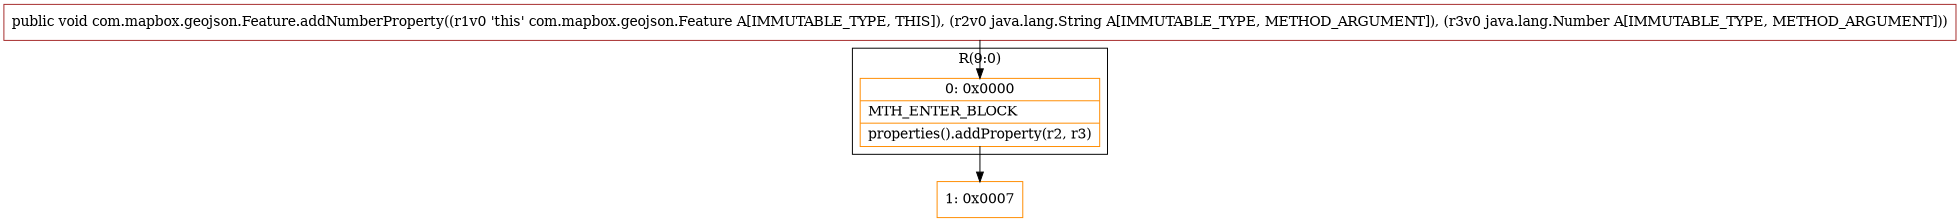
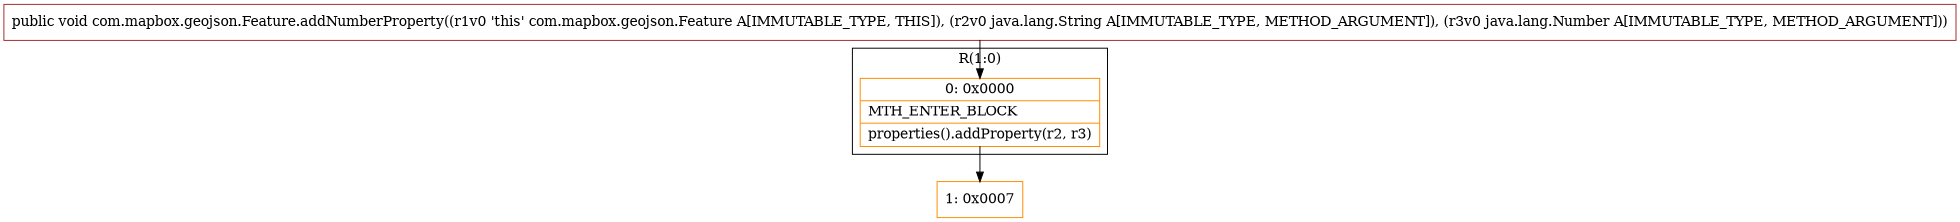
(980, 59) -> (980, 59)
